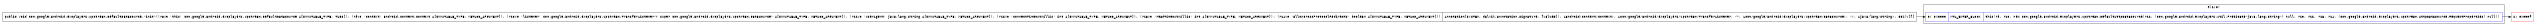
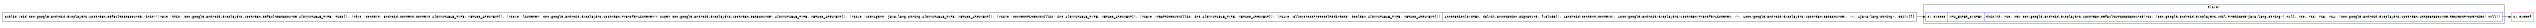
(1966, 17) -> (1966, 17)
